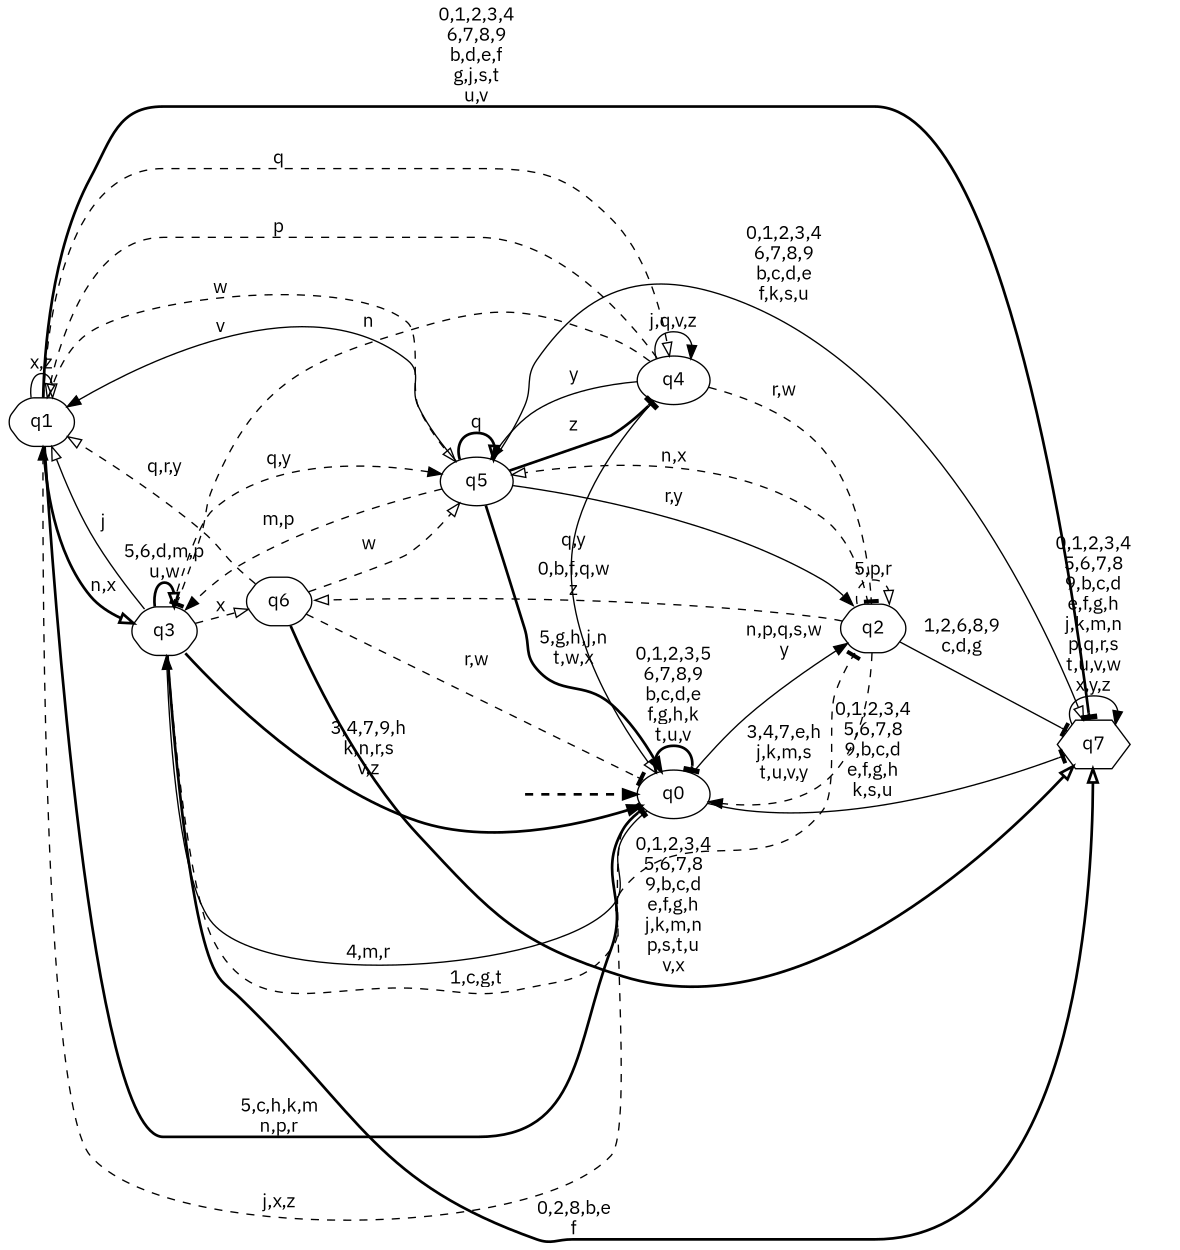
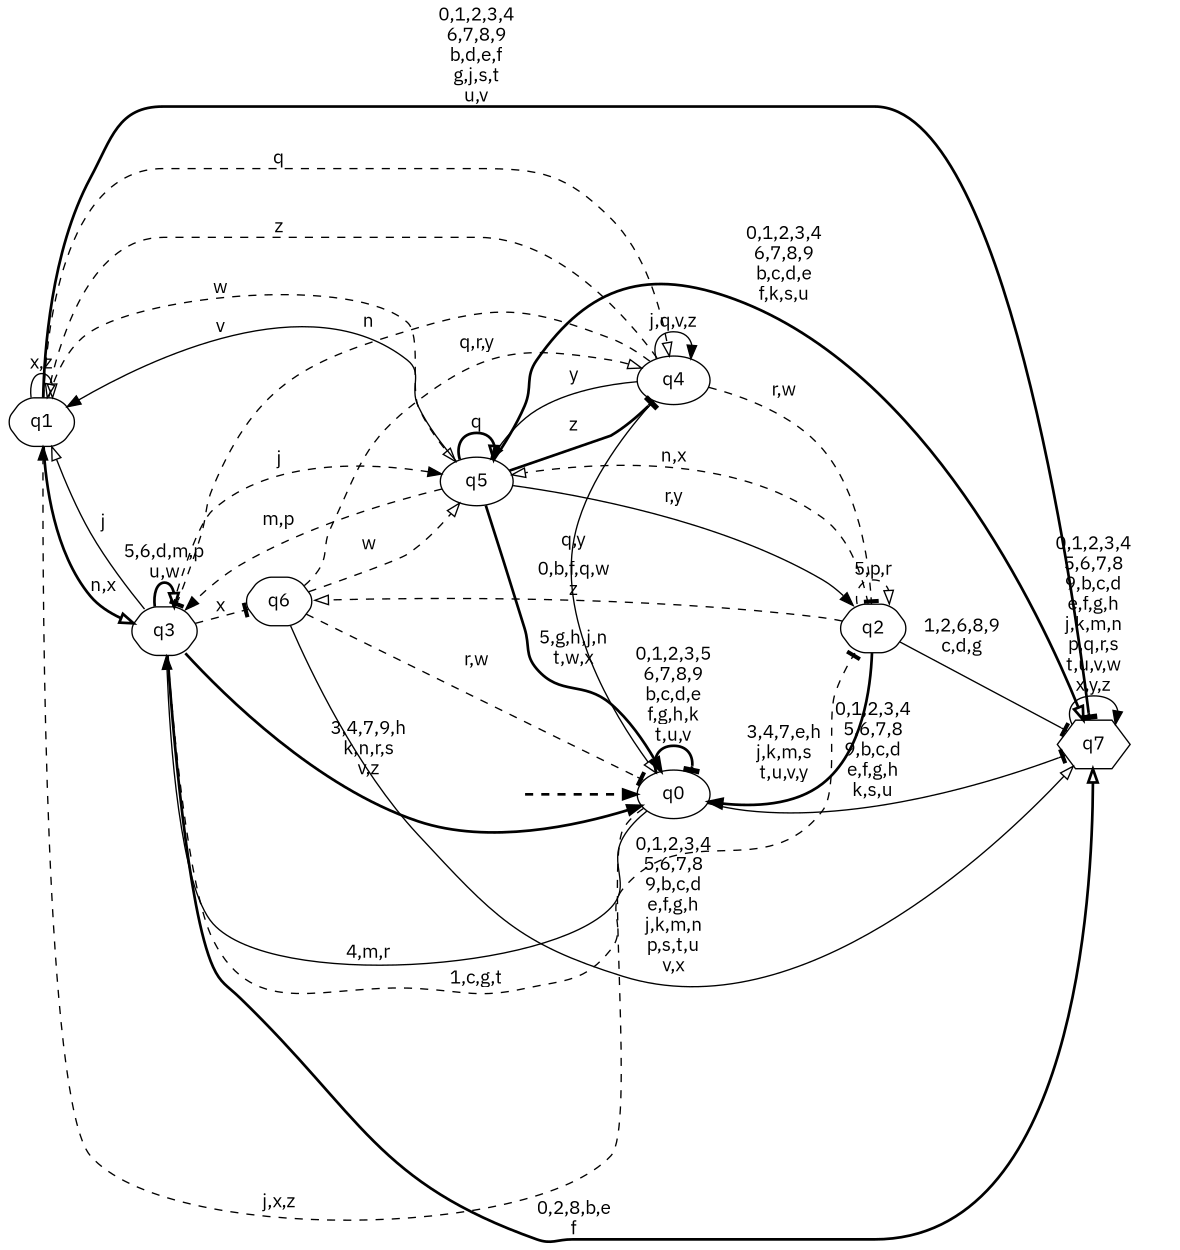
(279, 227) -> (279, 227)
(826, 351) -> (826, 351)
(279, 459) -> (279, 459)
(173, 508) -> (410, 407)
(215, 618) -> (215, 618)
(759, 706) -> none
(840, 765) -> (840, 765)
(652, 981) -> (603, 970)
(164, 1137) -> none
